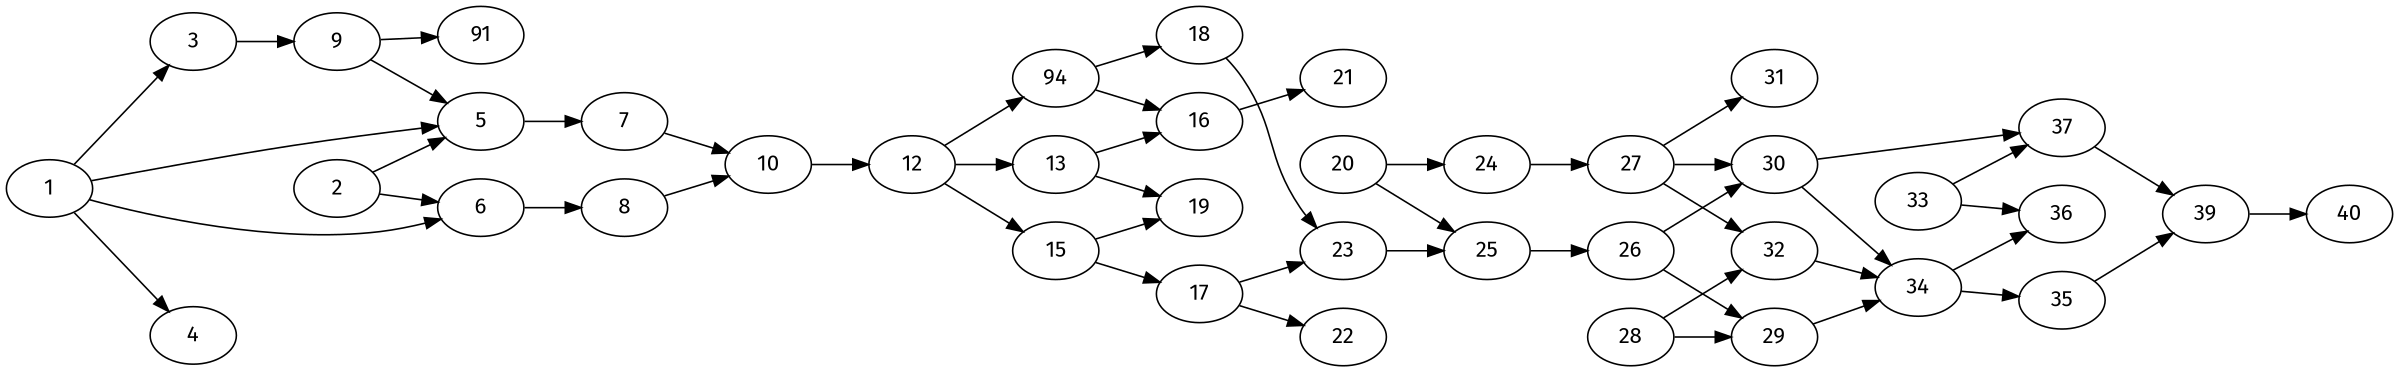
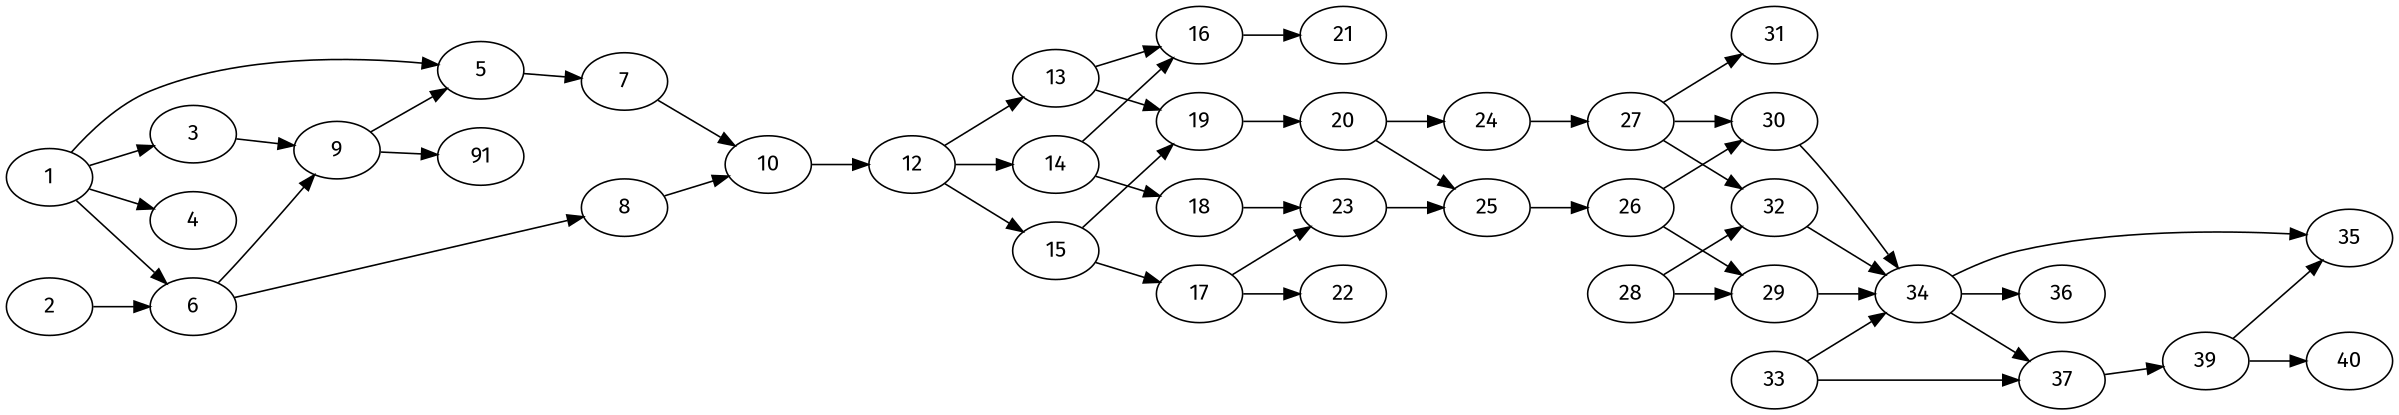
(1056, 78) -> (1056, 165)
none -> (1264, 121)
(1910, 147) -> (1983, 333)
(401, 158) -> none
(1982, 207) -> (1839, 341)
none -> (262, 235)
(2127, 261) -> (2272, 305)
